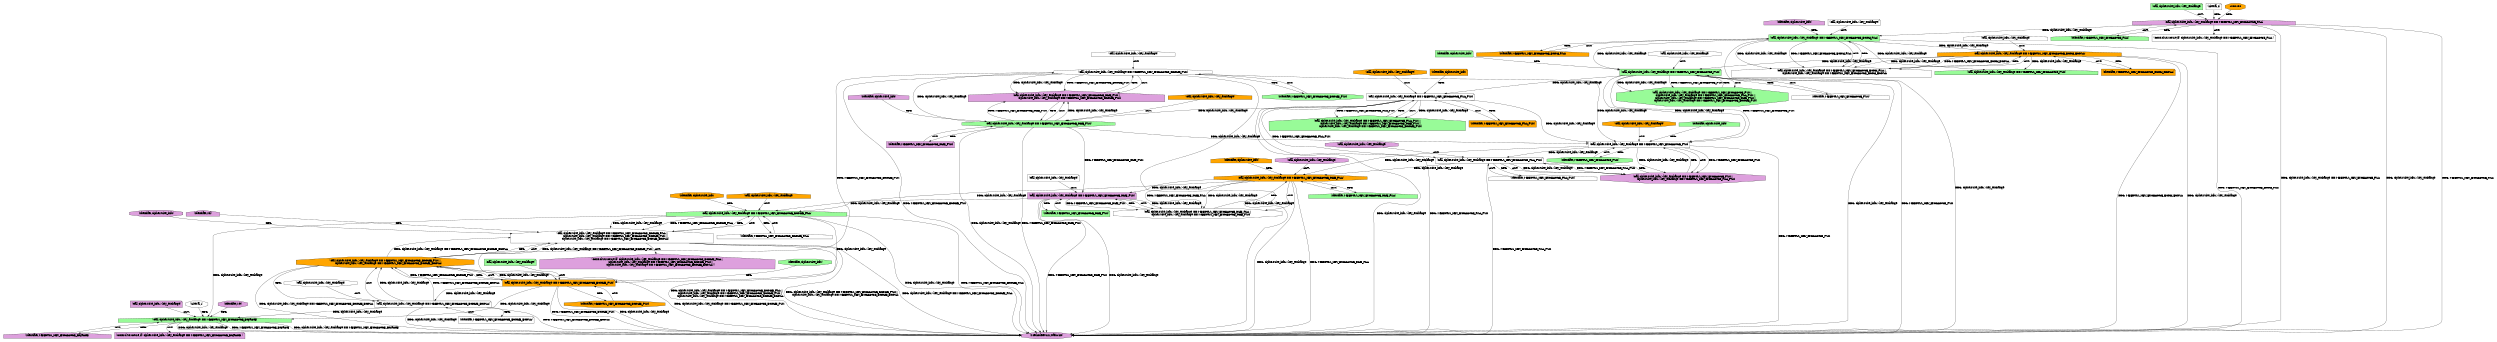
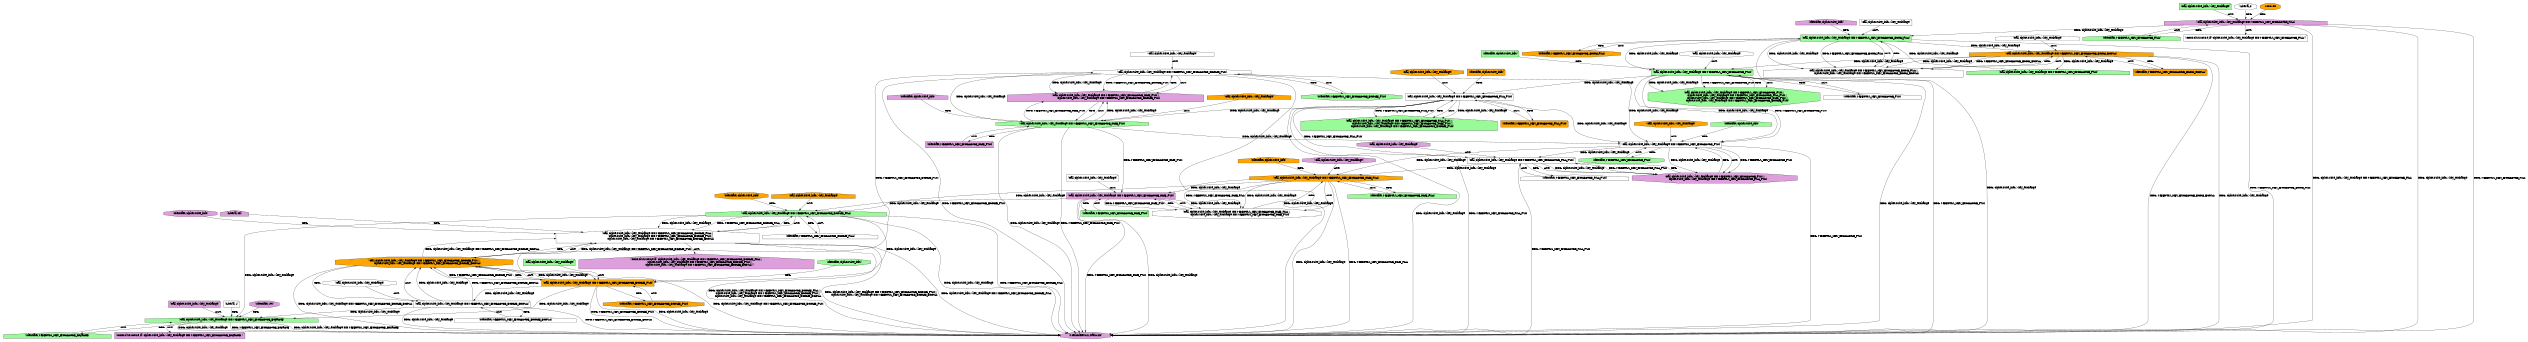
(2214, 7) -> (2246, 7)
(1533, 54) -> (1572, 54)
(203, 213) -> (235, 213)
(197, 304) -> (232, 304)
(496, 320) -> (515, 320)
(57, 336) -> (57, 336)
